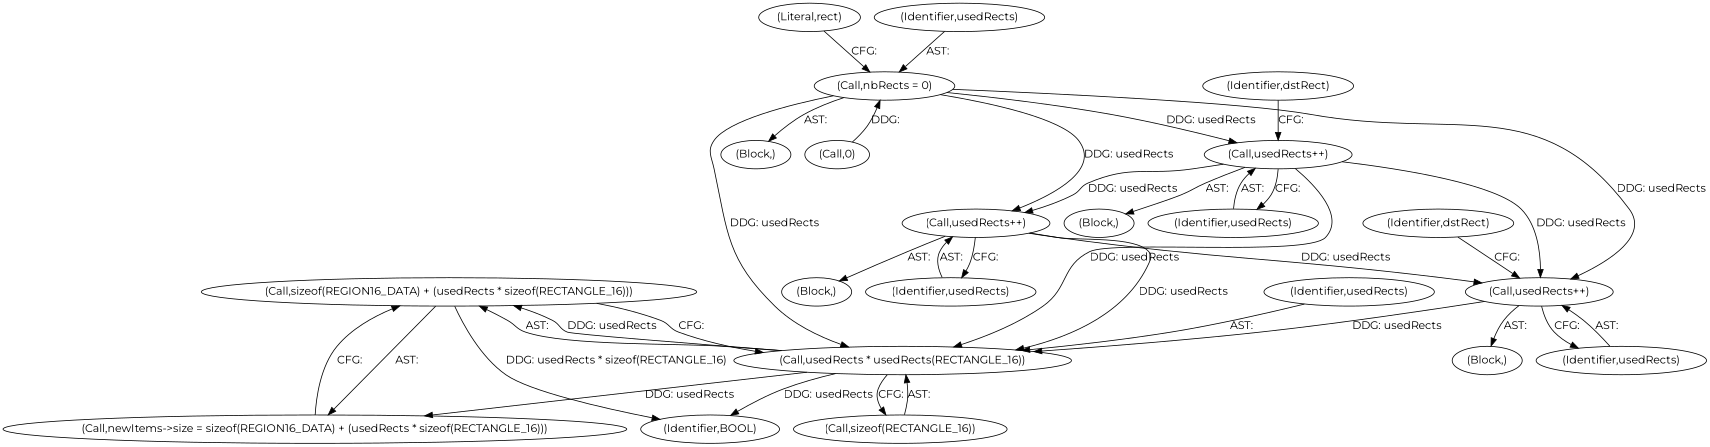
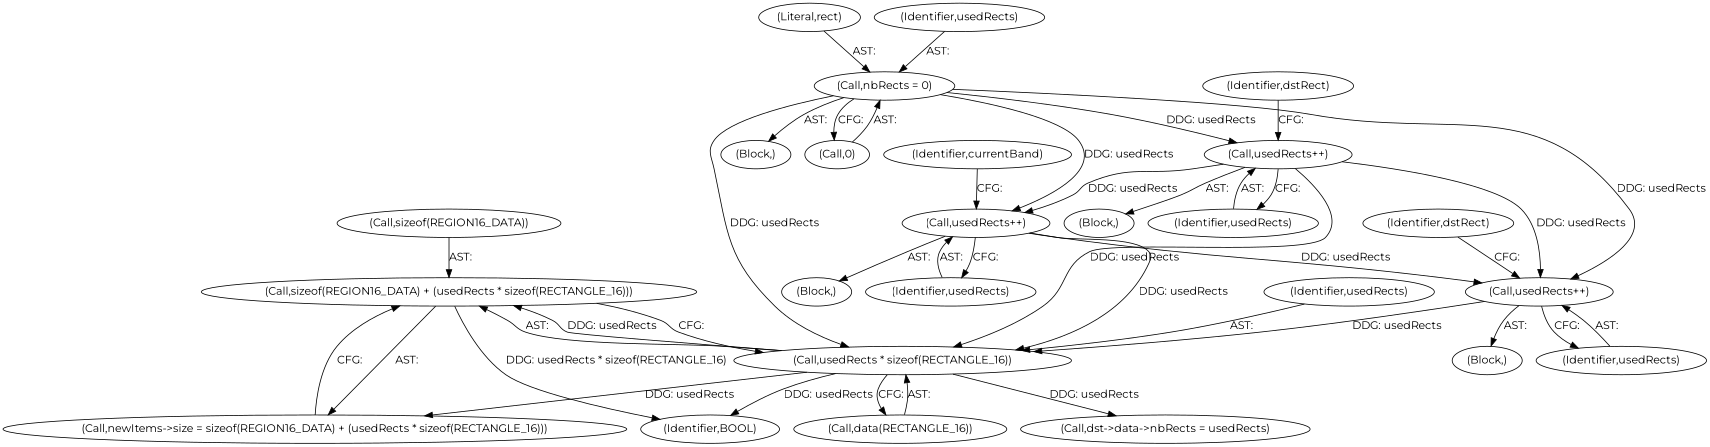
(866, 52) -> (866, 52)
none -> (839, 113)
(887, 120) -> (887, 120)
none -> (978, 155)
none -> (449, 223)
(903, 361) -> (903, 361)
(900, 429) -> (900, 429)
none -> (1165, 429)
